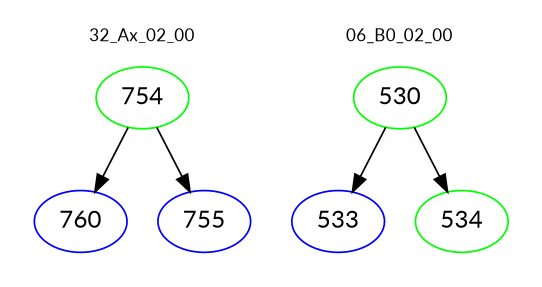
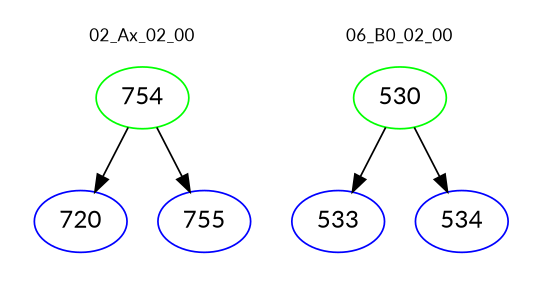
(142, 37) -> (142, 37)
(81, 221) -> (81, 221)
(462, 221) -> (462, 221)
